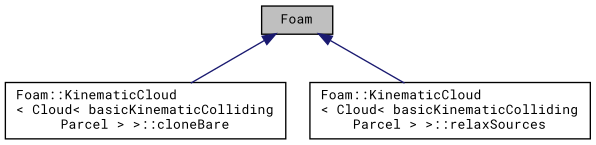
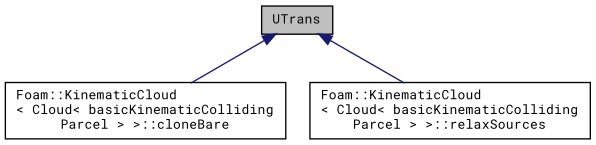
(297, 20) -> (297, 20)
